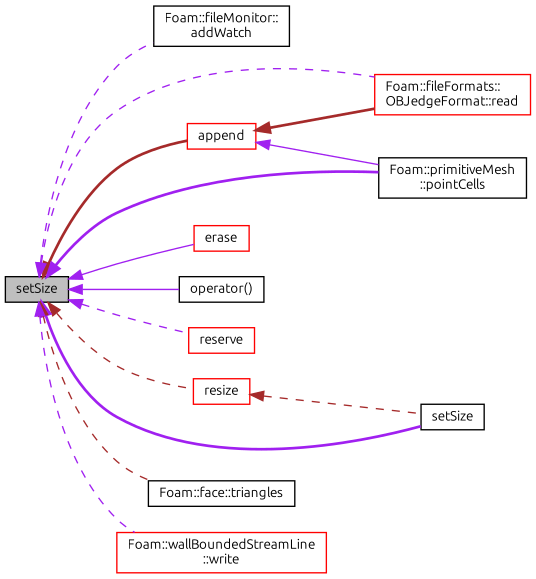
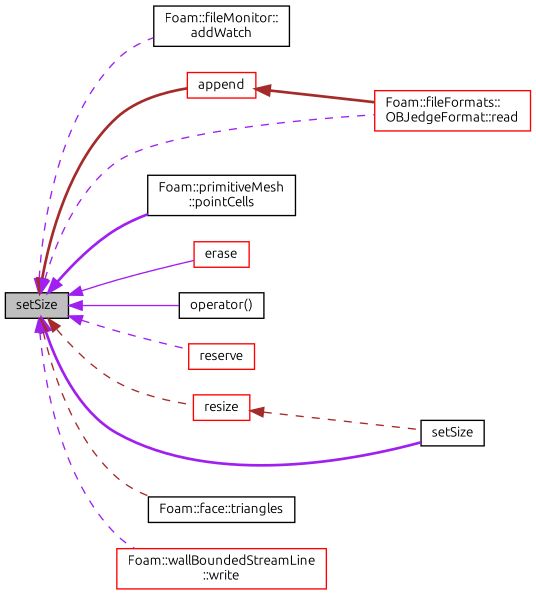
(324, 155) -> none
